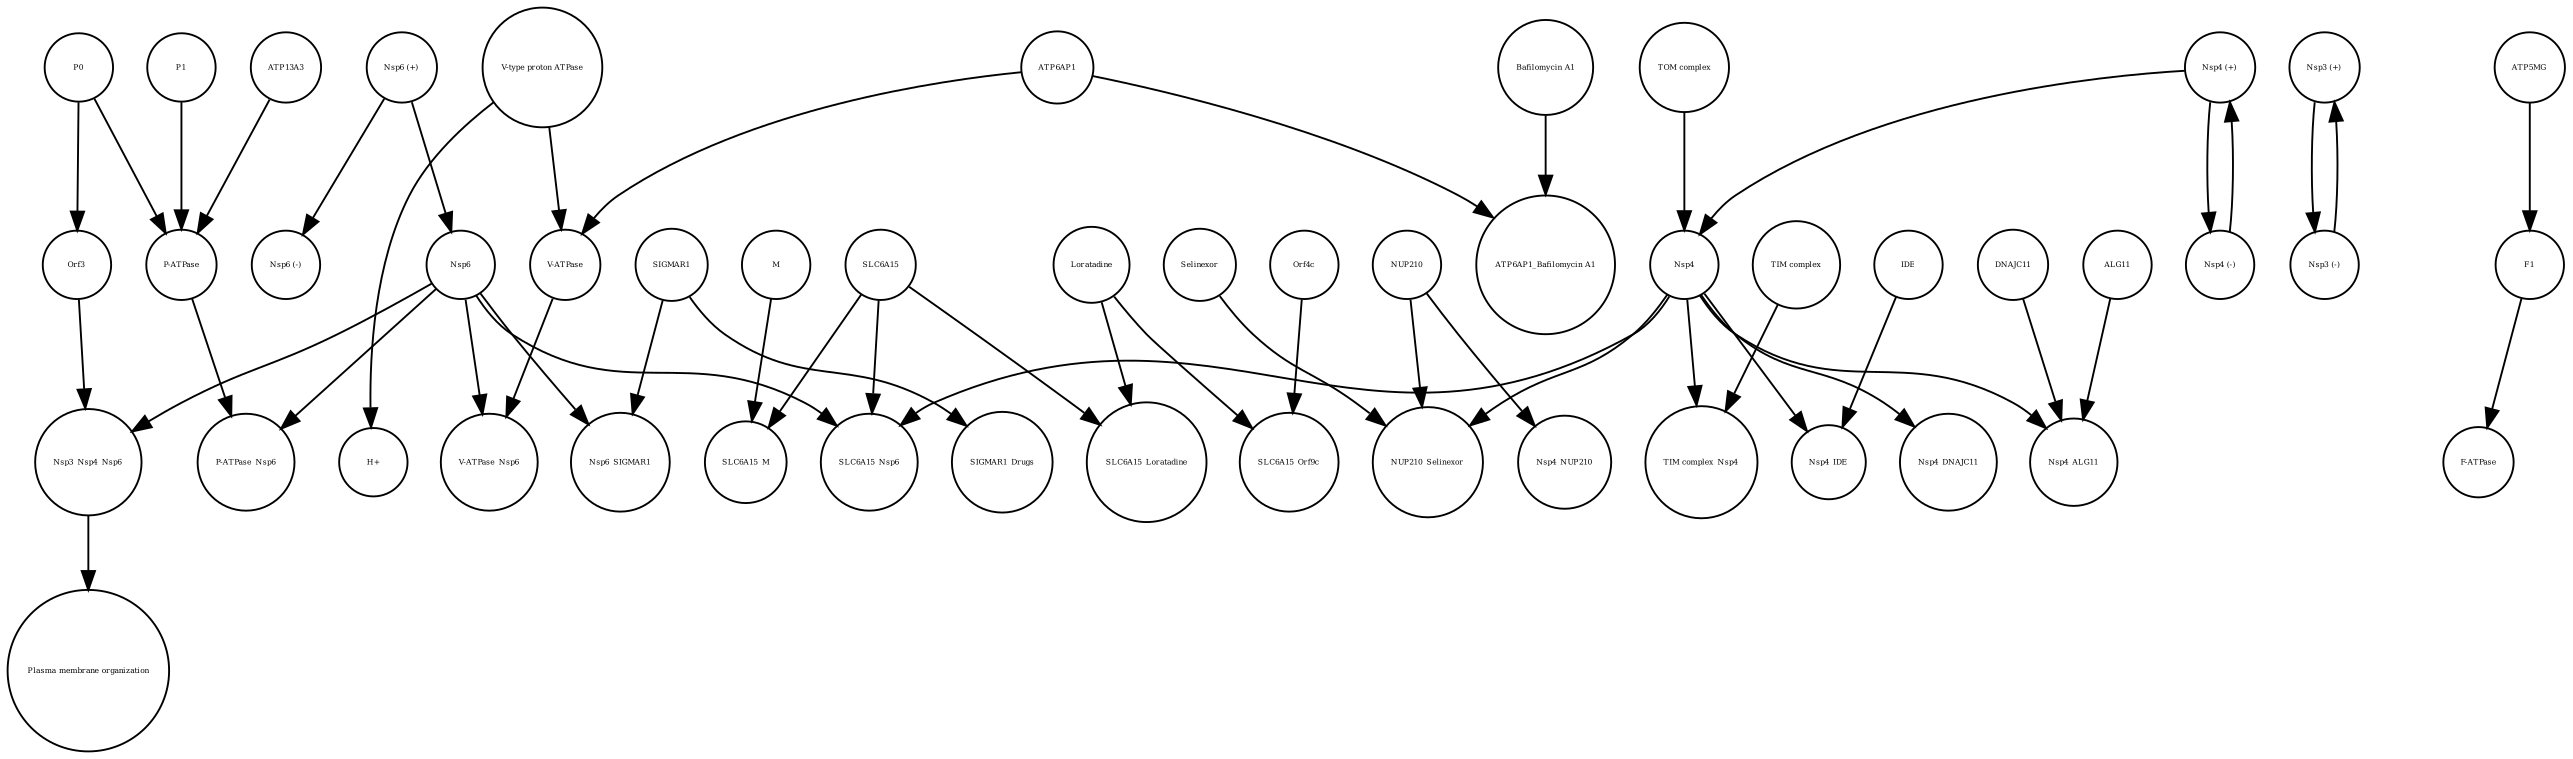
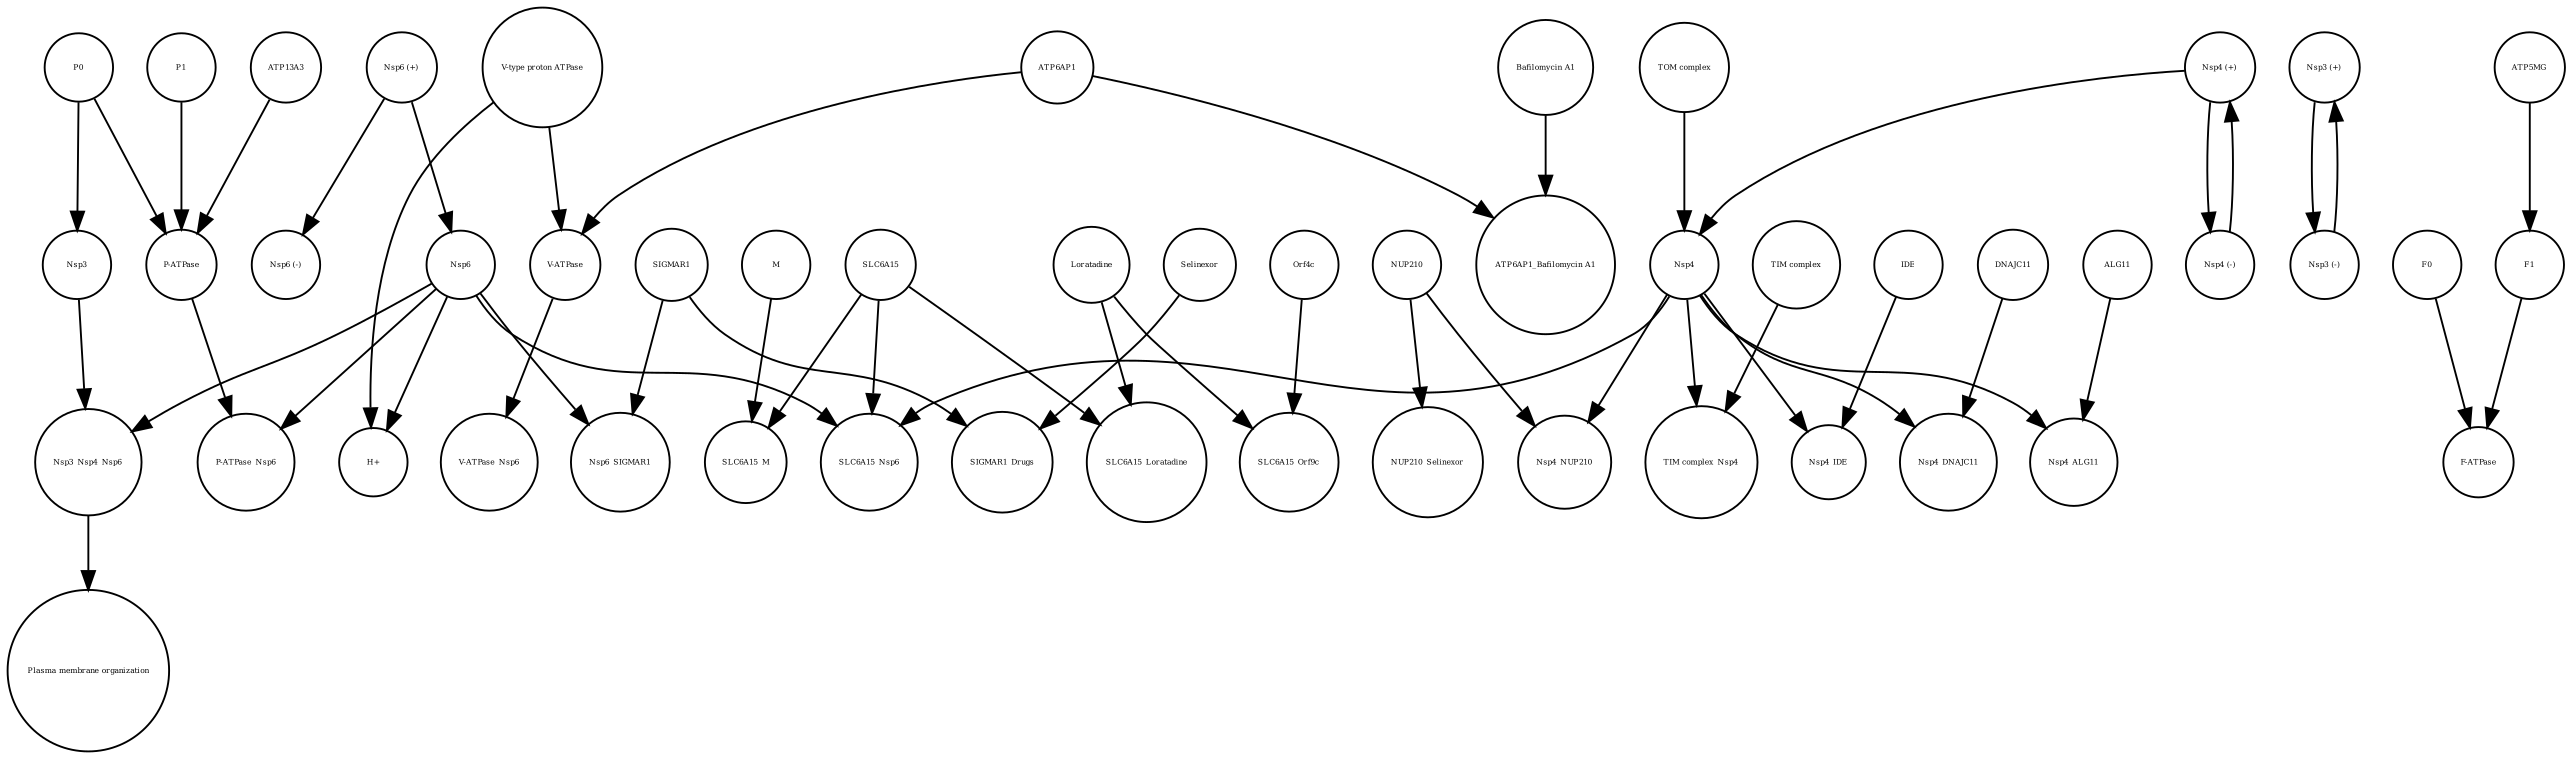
(77, 265) -> (77, 265)
none -> (2427, 265)
(473, 347) -> (421, 355)
(2039, 350) -> (1986, 348)
(1285, 359) -> (1133, 347)
(1584, 365) -> (1633, 350)
